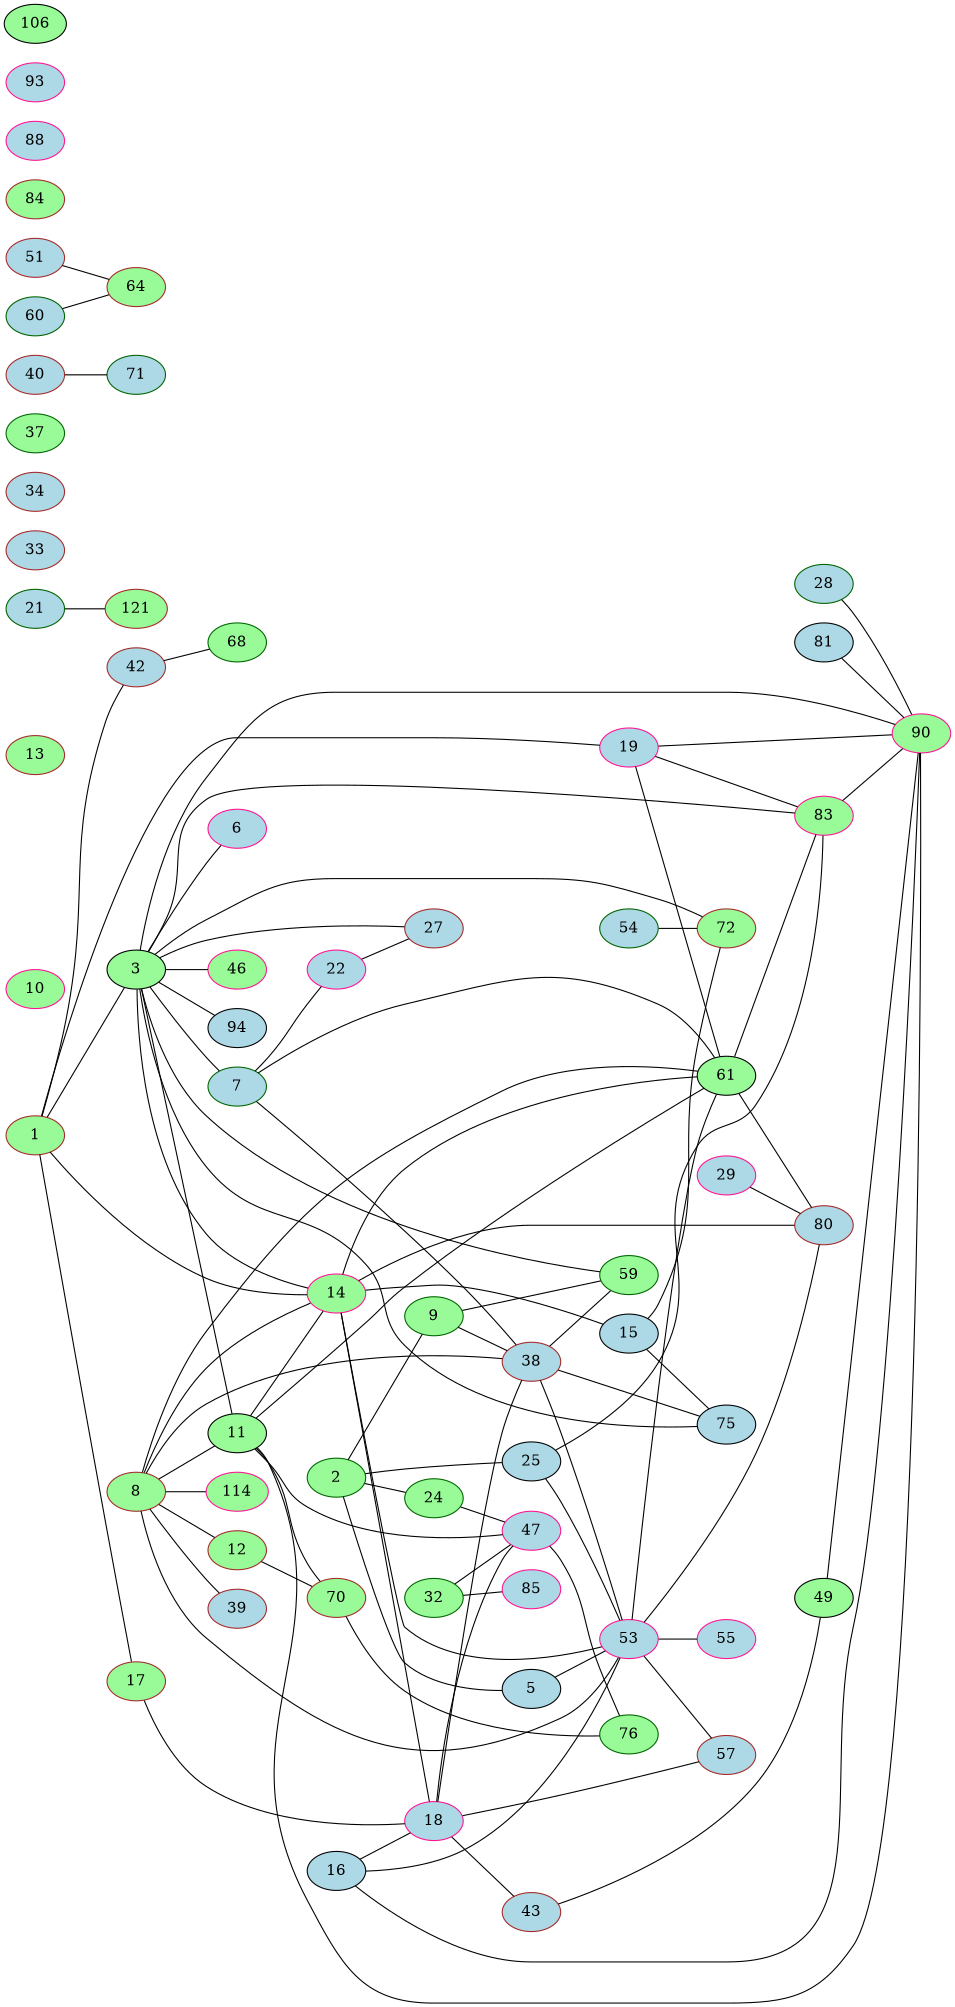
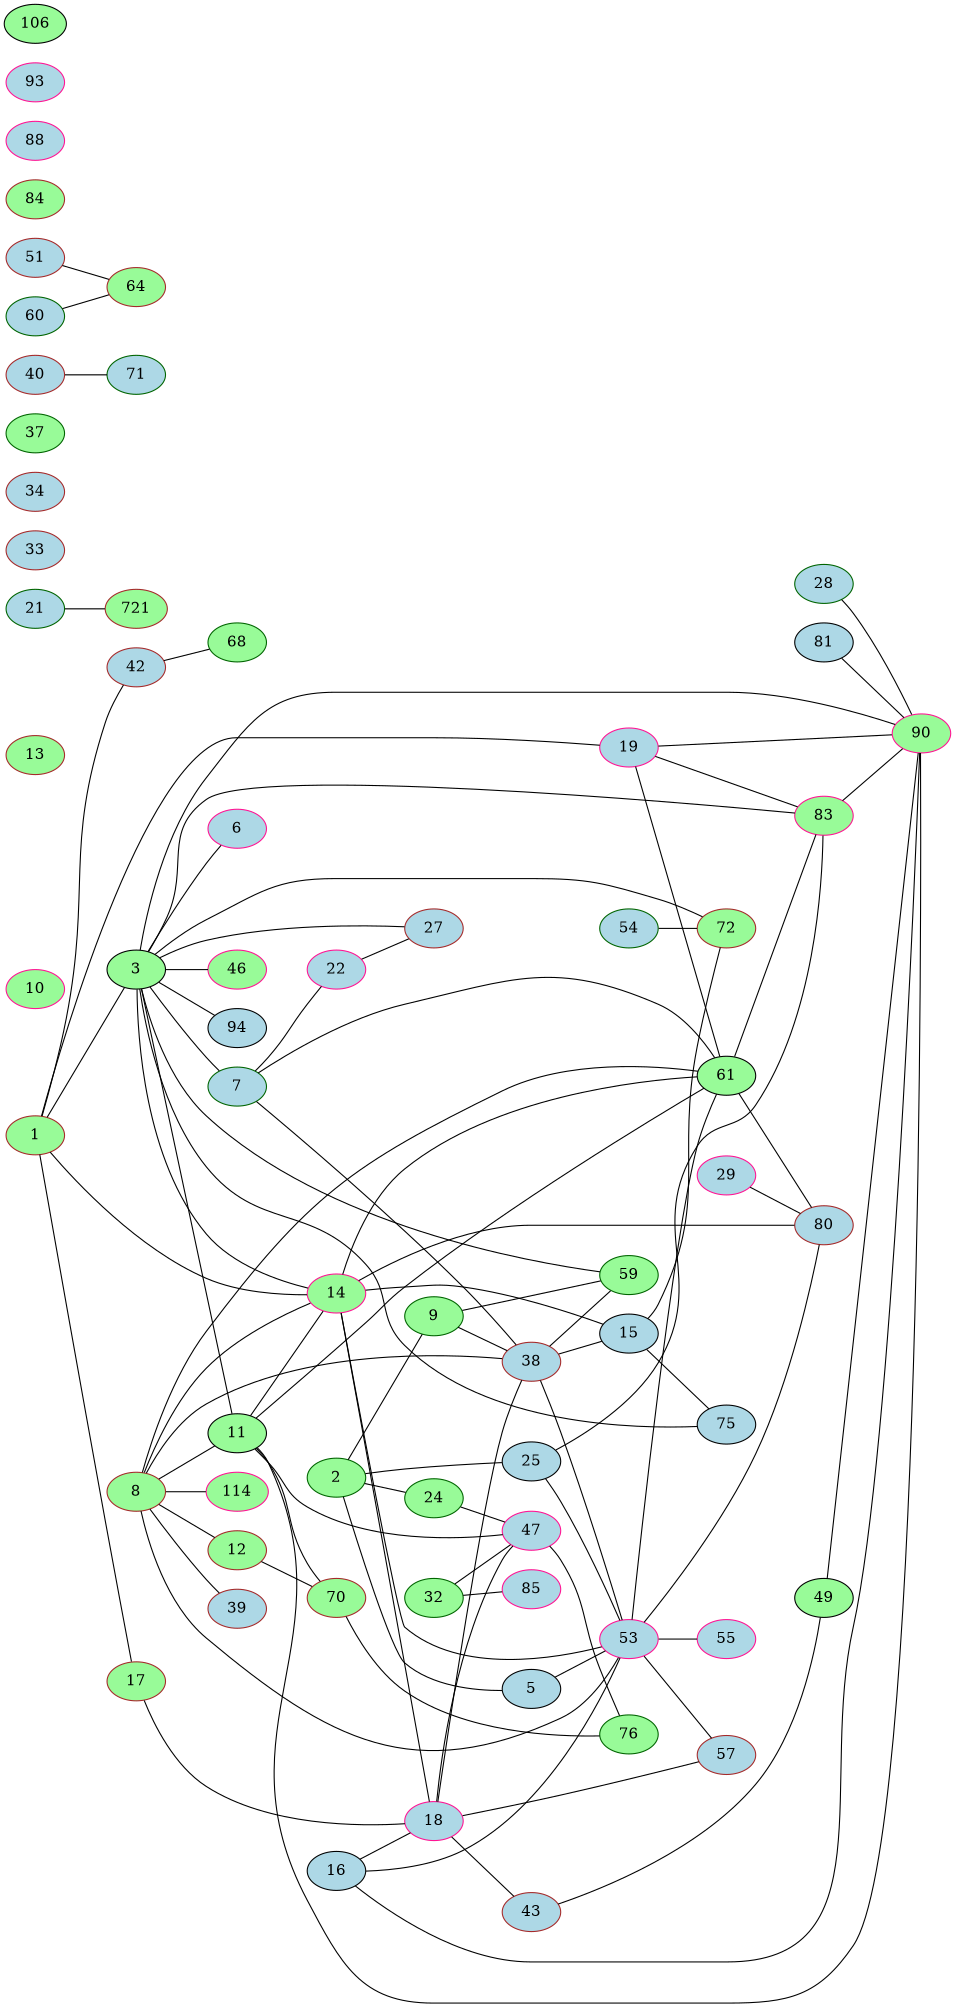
(136, 609) -> (136, 609)
(626, 1392) -> (580, 1348)
